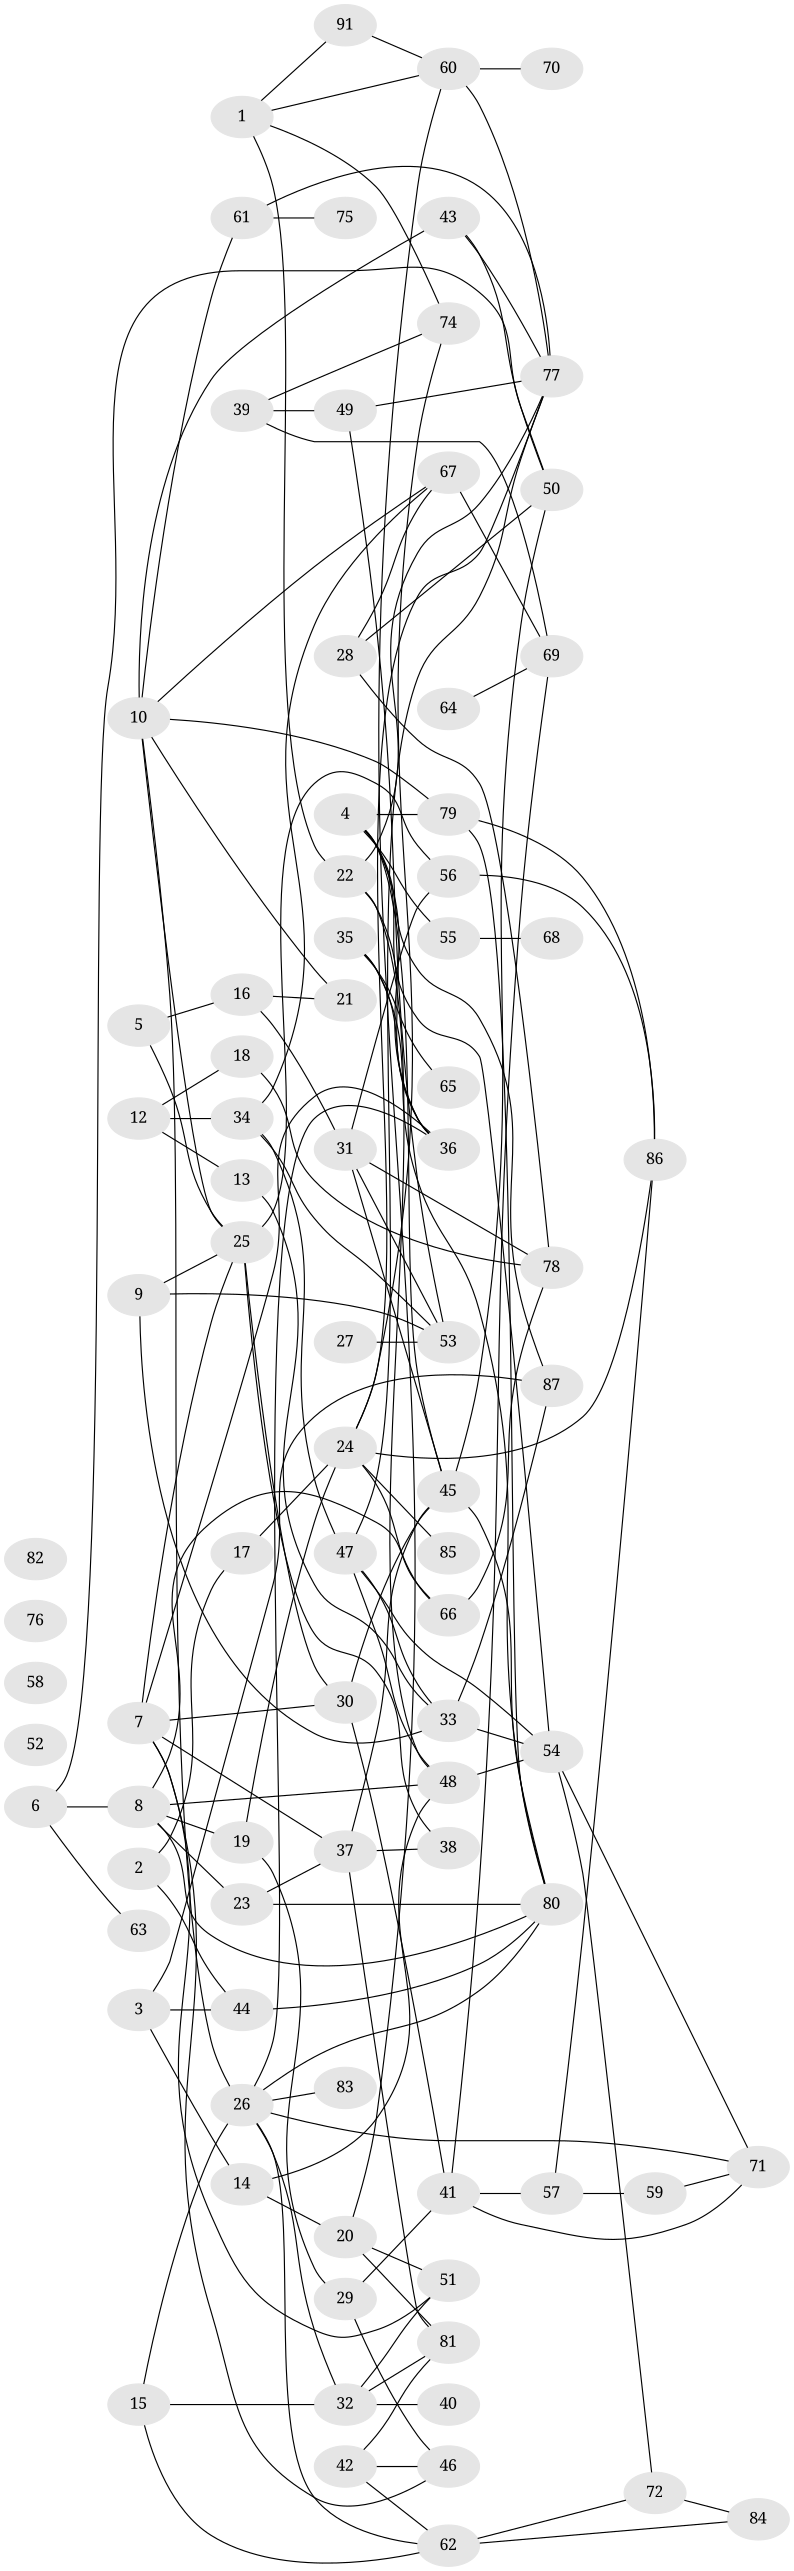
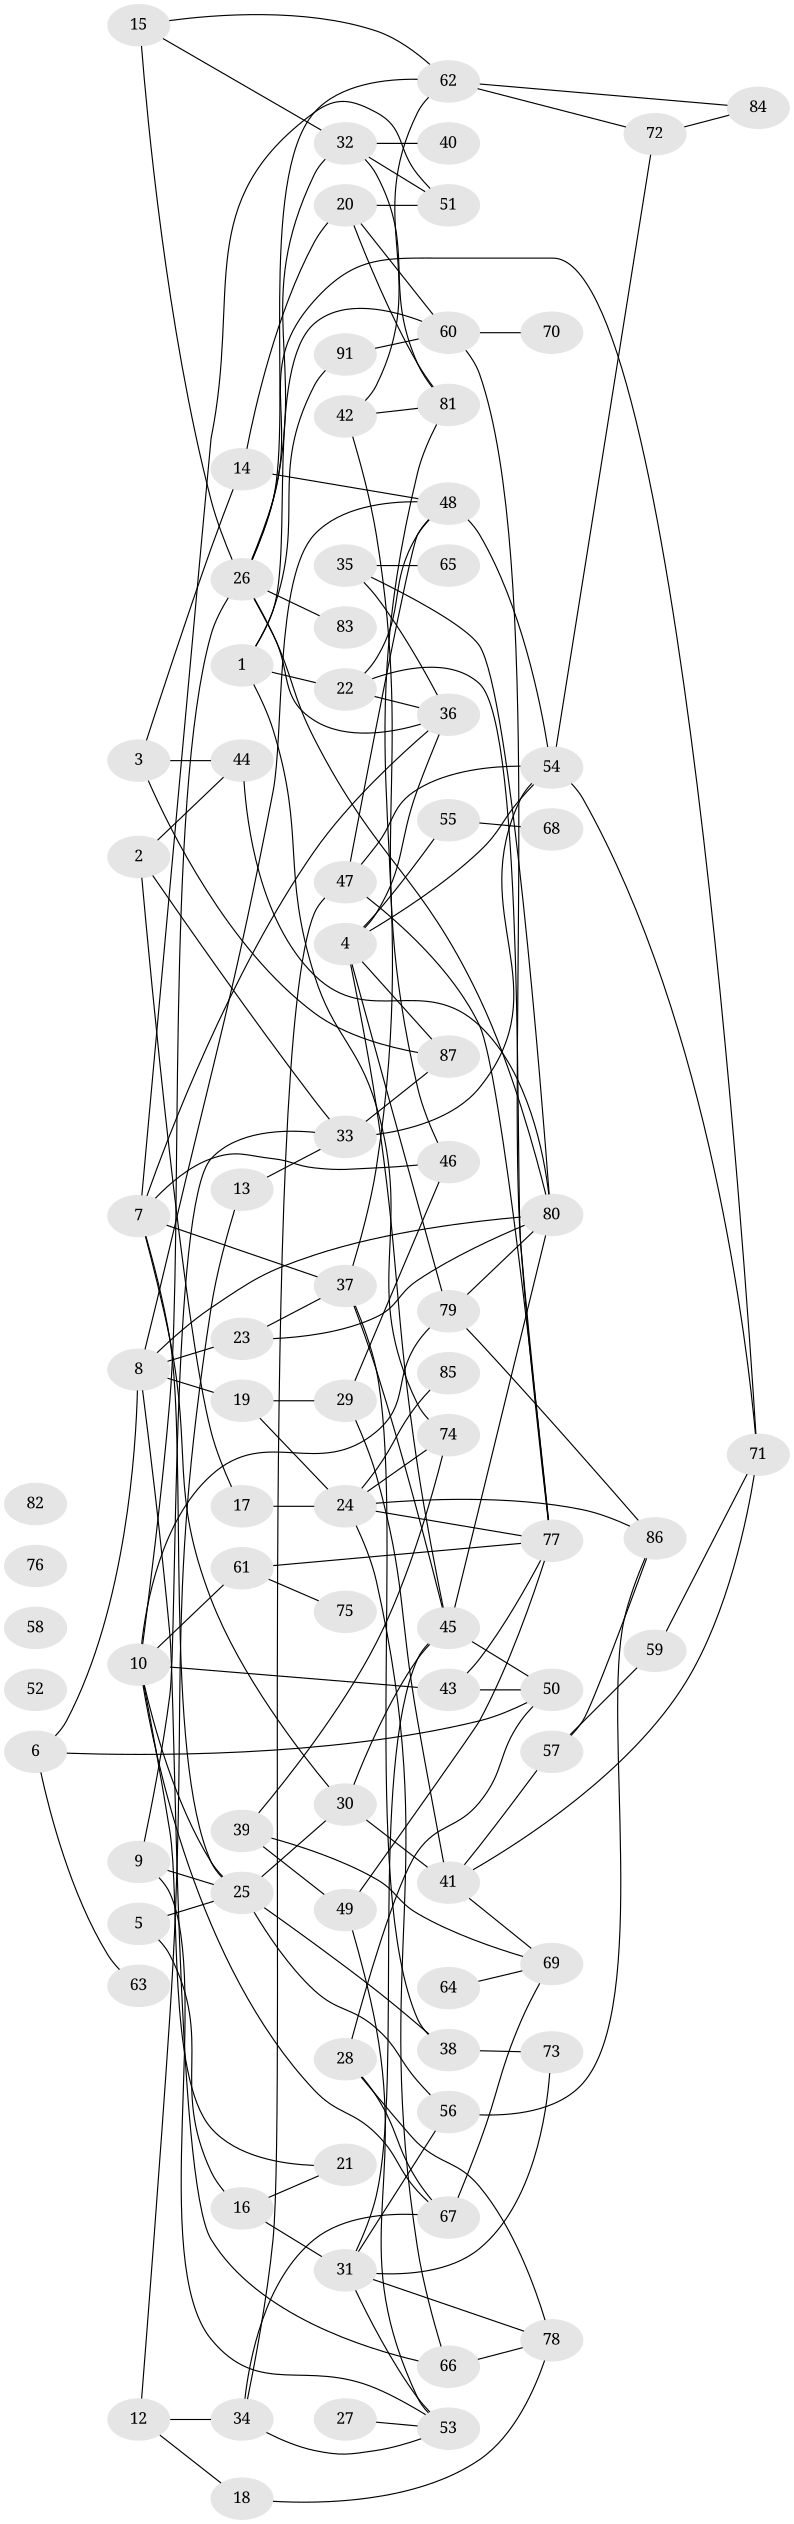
(403, 1655) -> (239, 999)
none -> (552, 2052)
